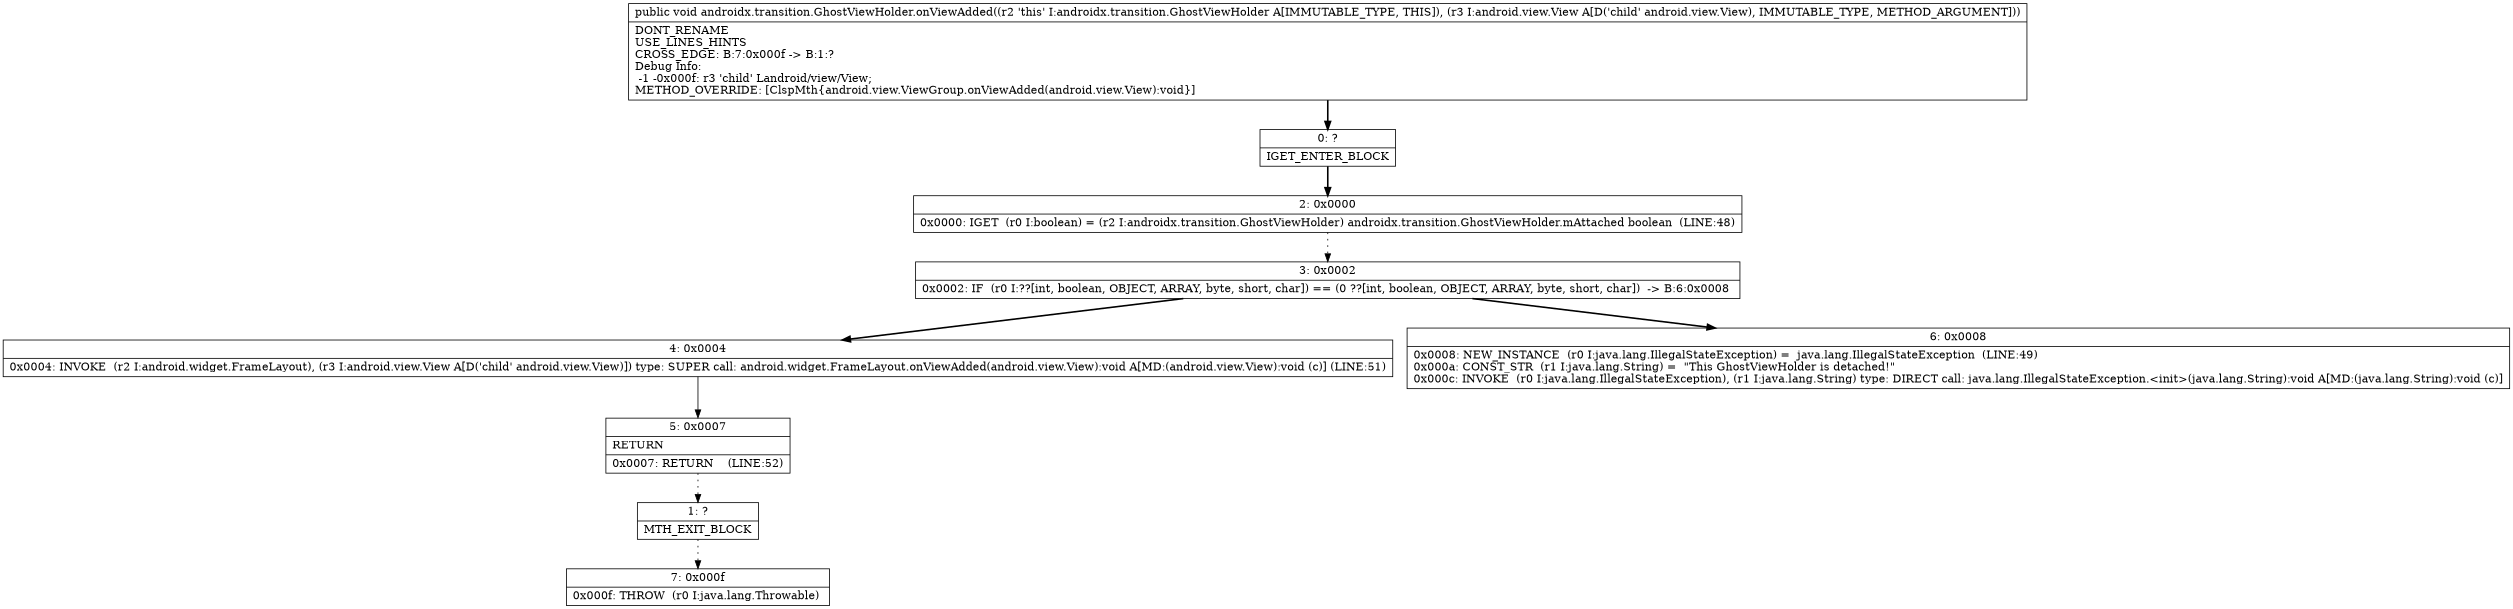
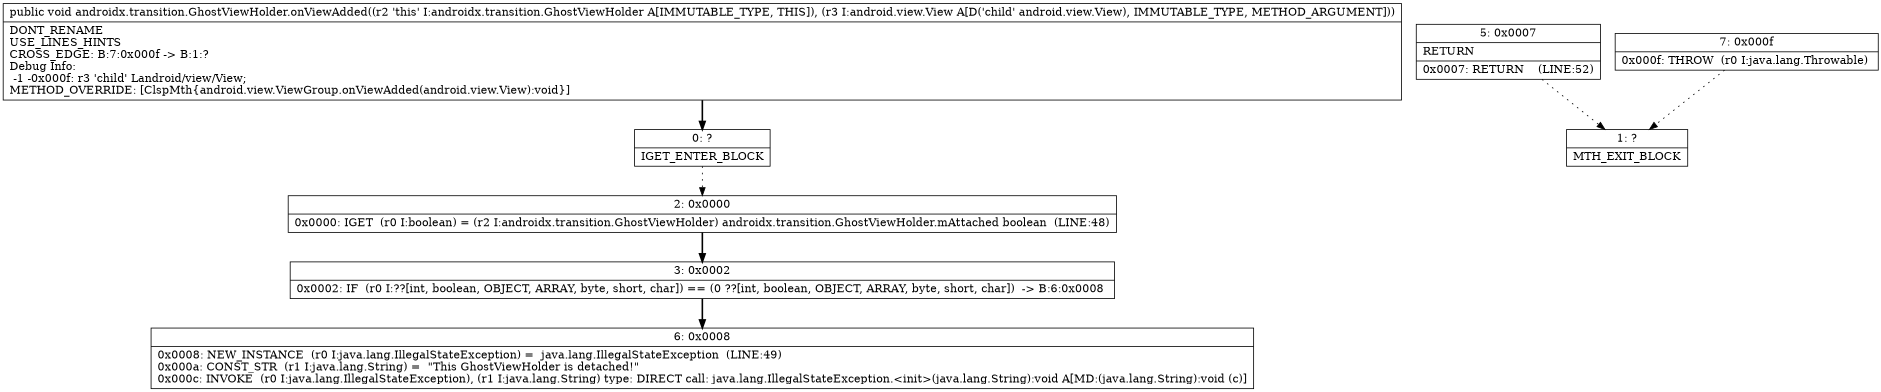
(1328, 177) -> (702, 177)
(1328, 243) -> (702, 243)
(698, 358) -> none
(698, 550) -> (1690, 97)
